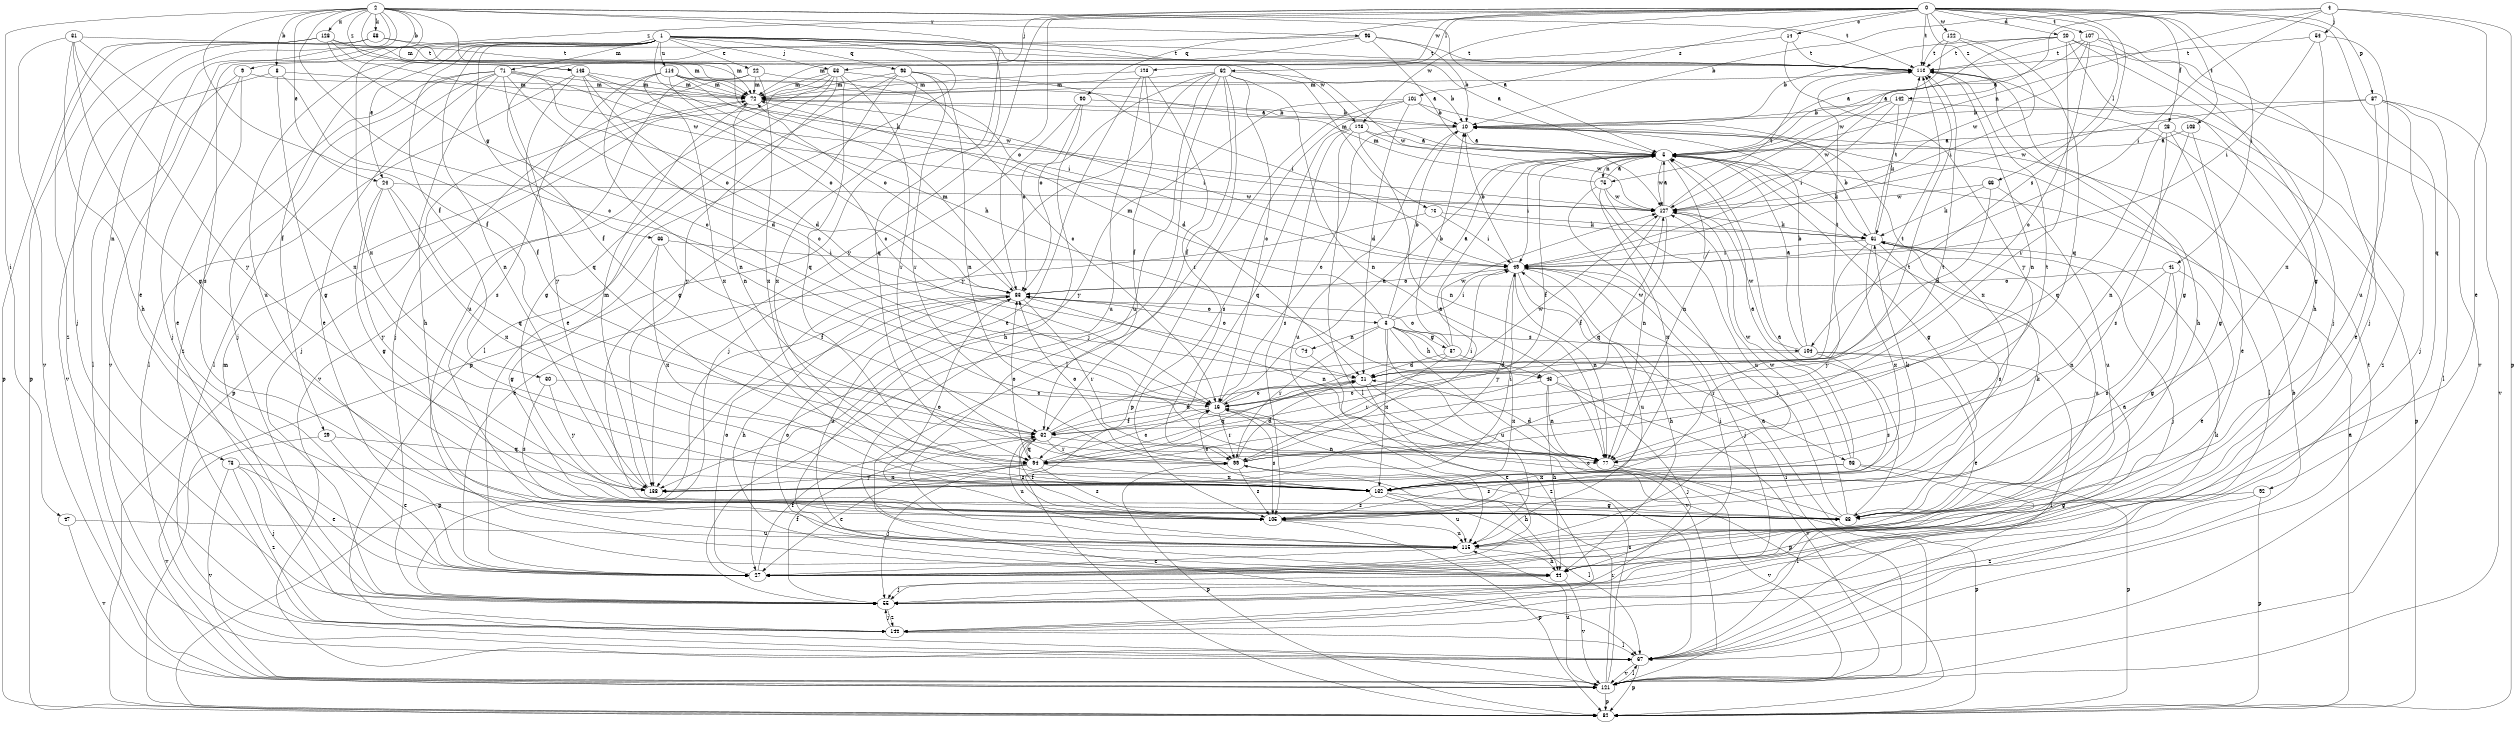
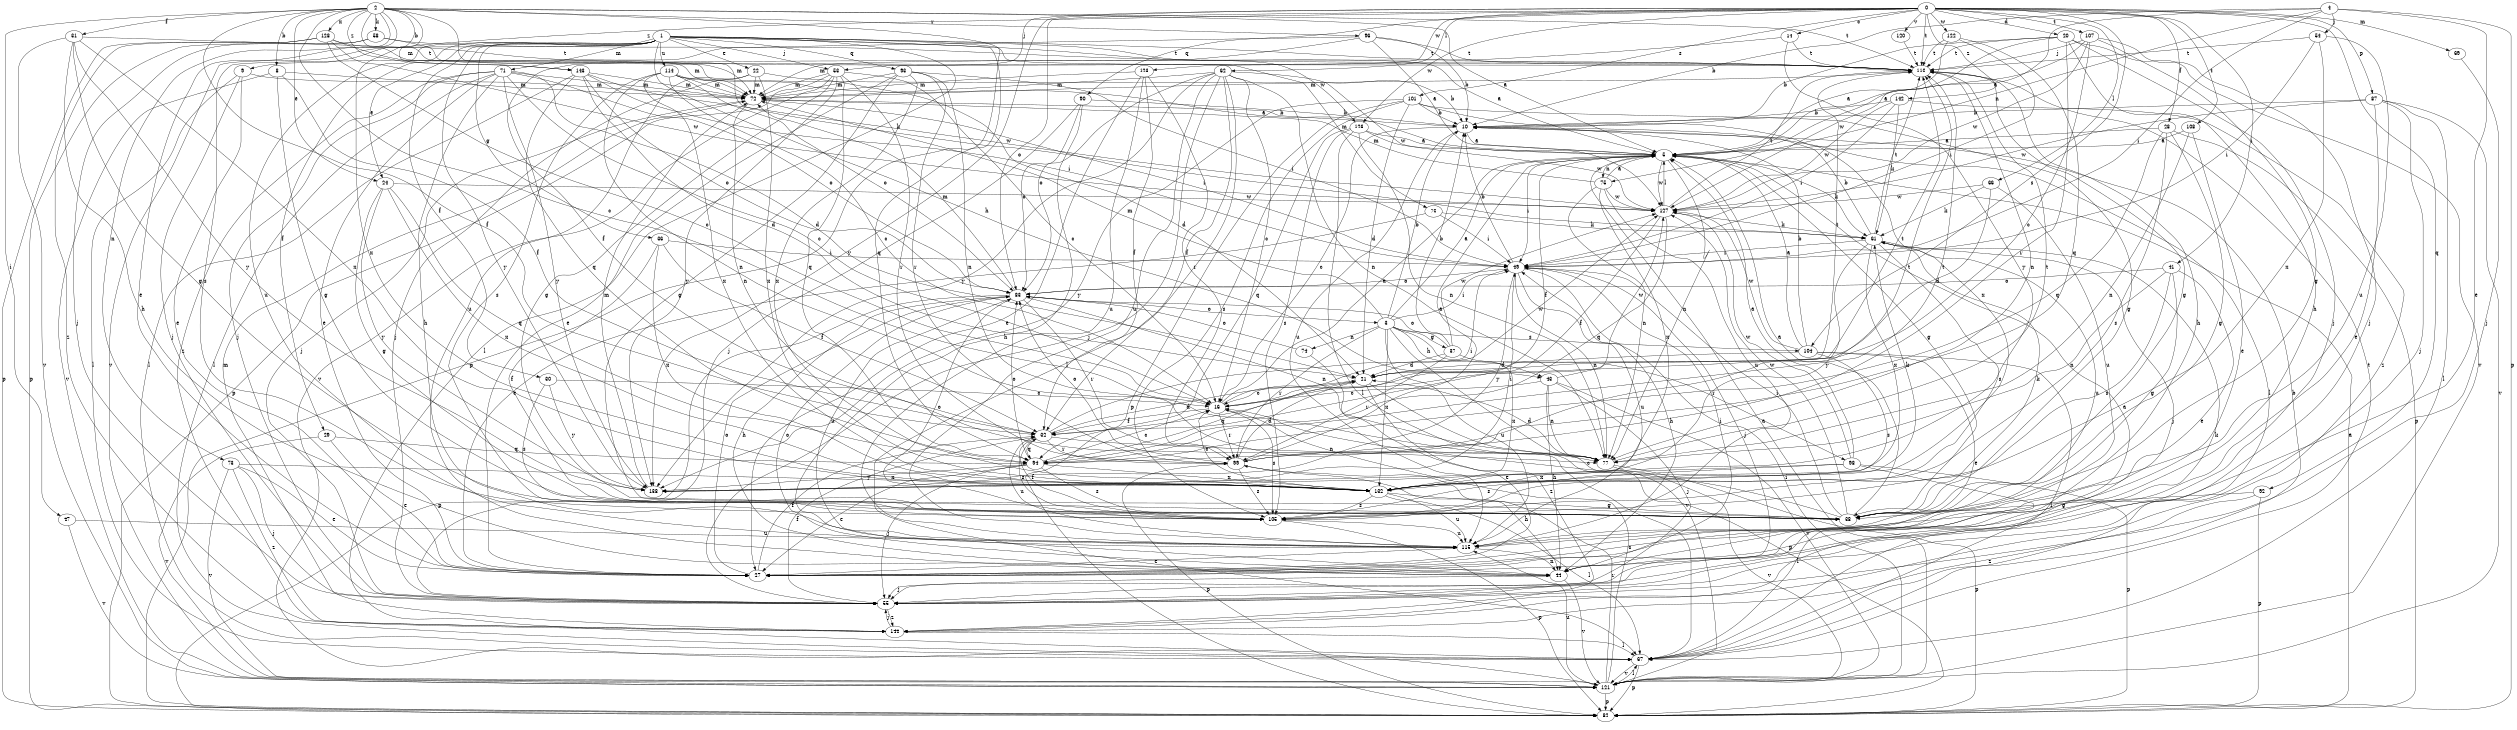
none -> (204, 16)
none -> (1901, 36)
(2058, 54) -> (2058, 54)
none -> (2457, 54)
none -> (2024, 165)
(1665, 183) -> (1665, 183)
(505, 267) -> (505, 267)
(512, 380) -> (512, 380)
(1552, 562) -> (1552, 562)
